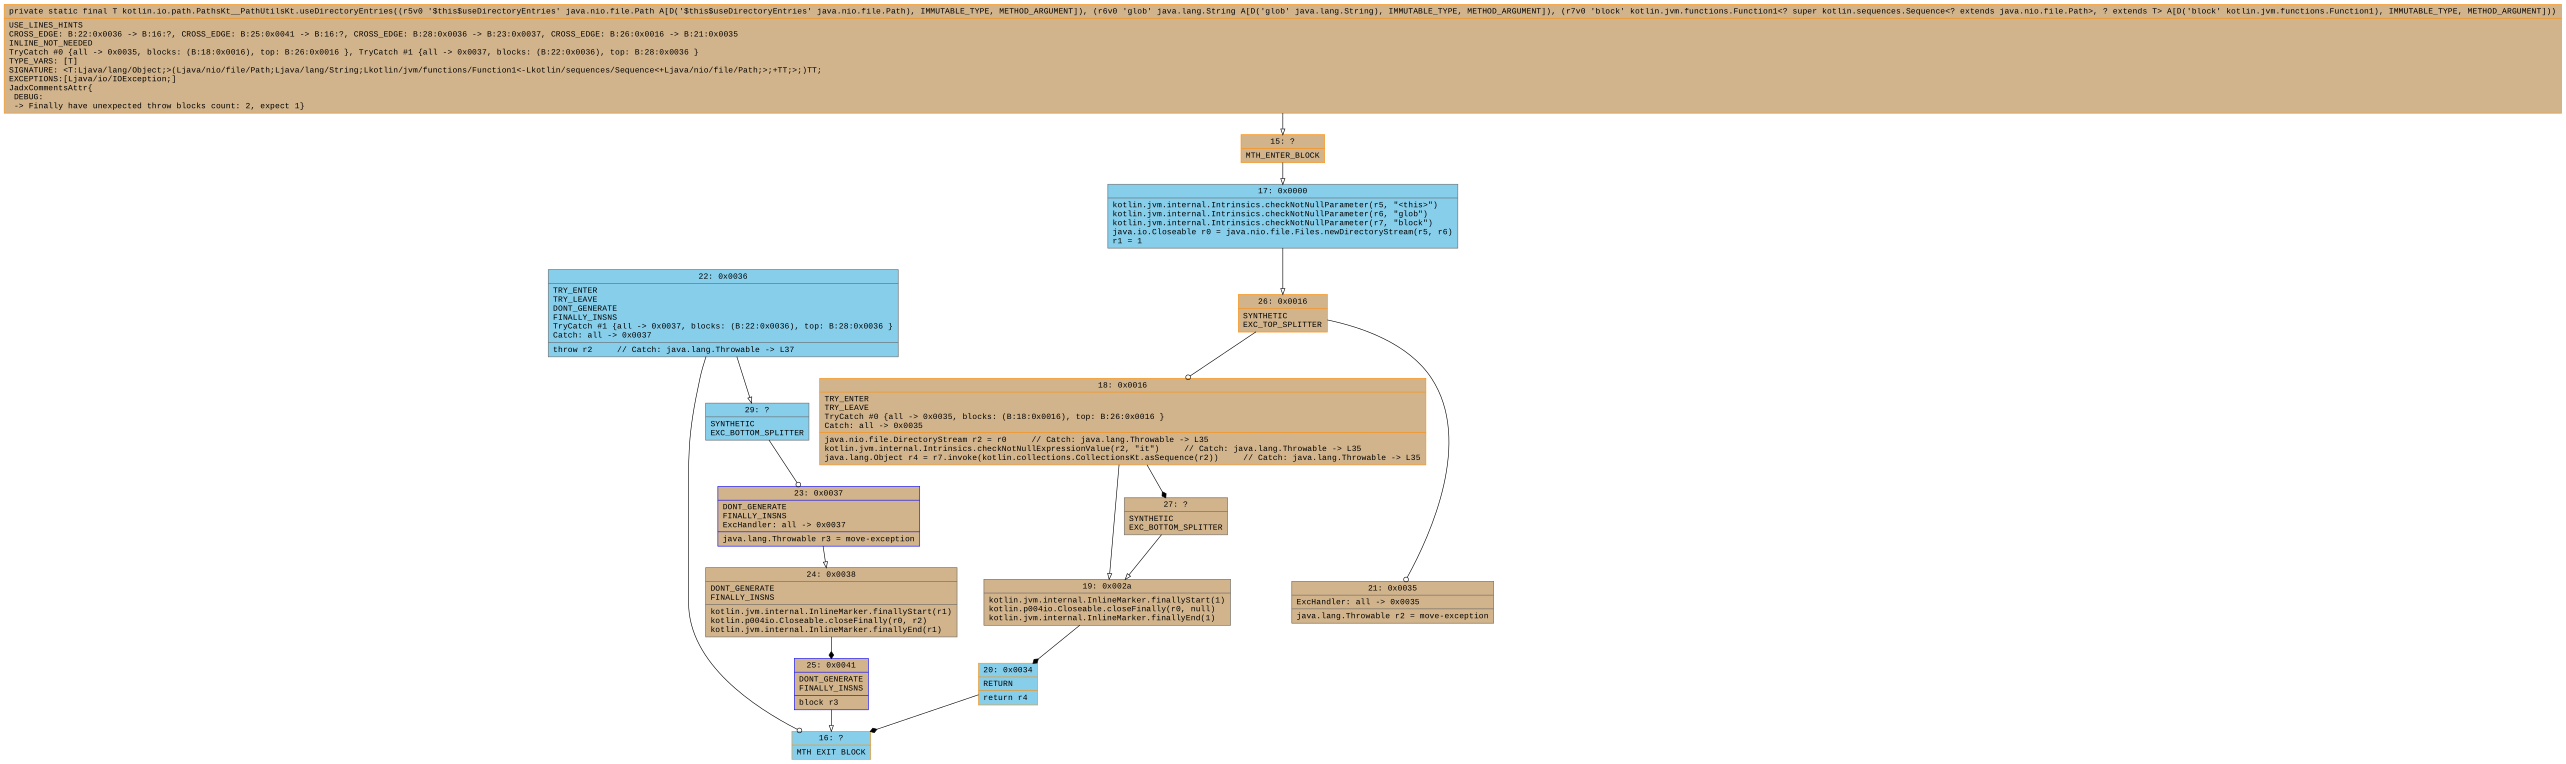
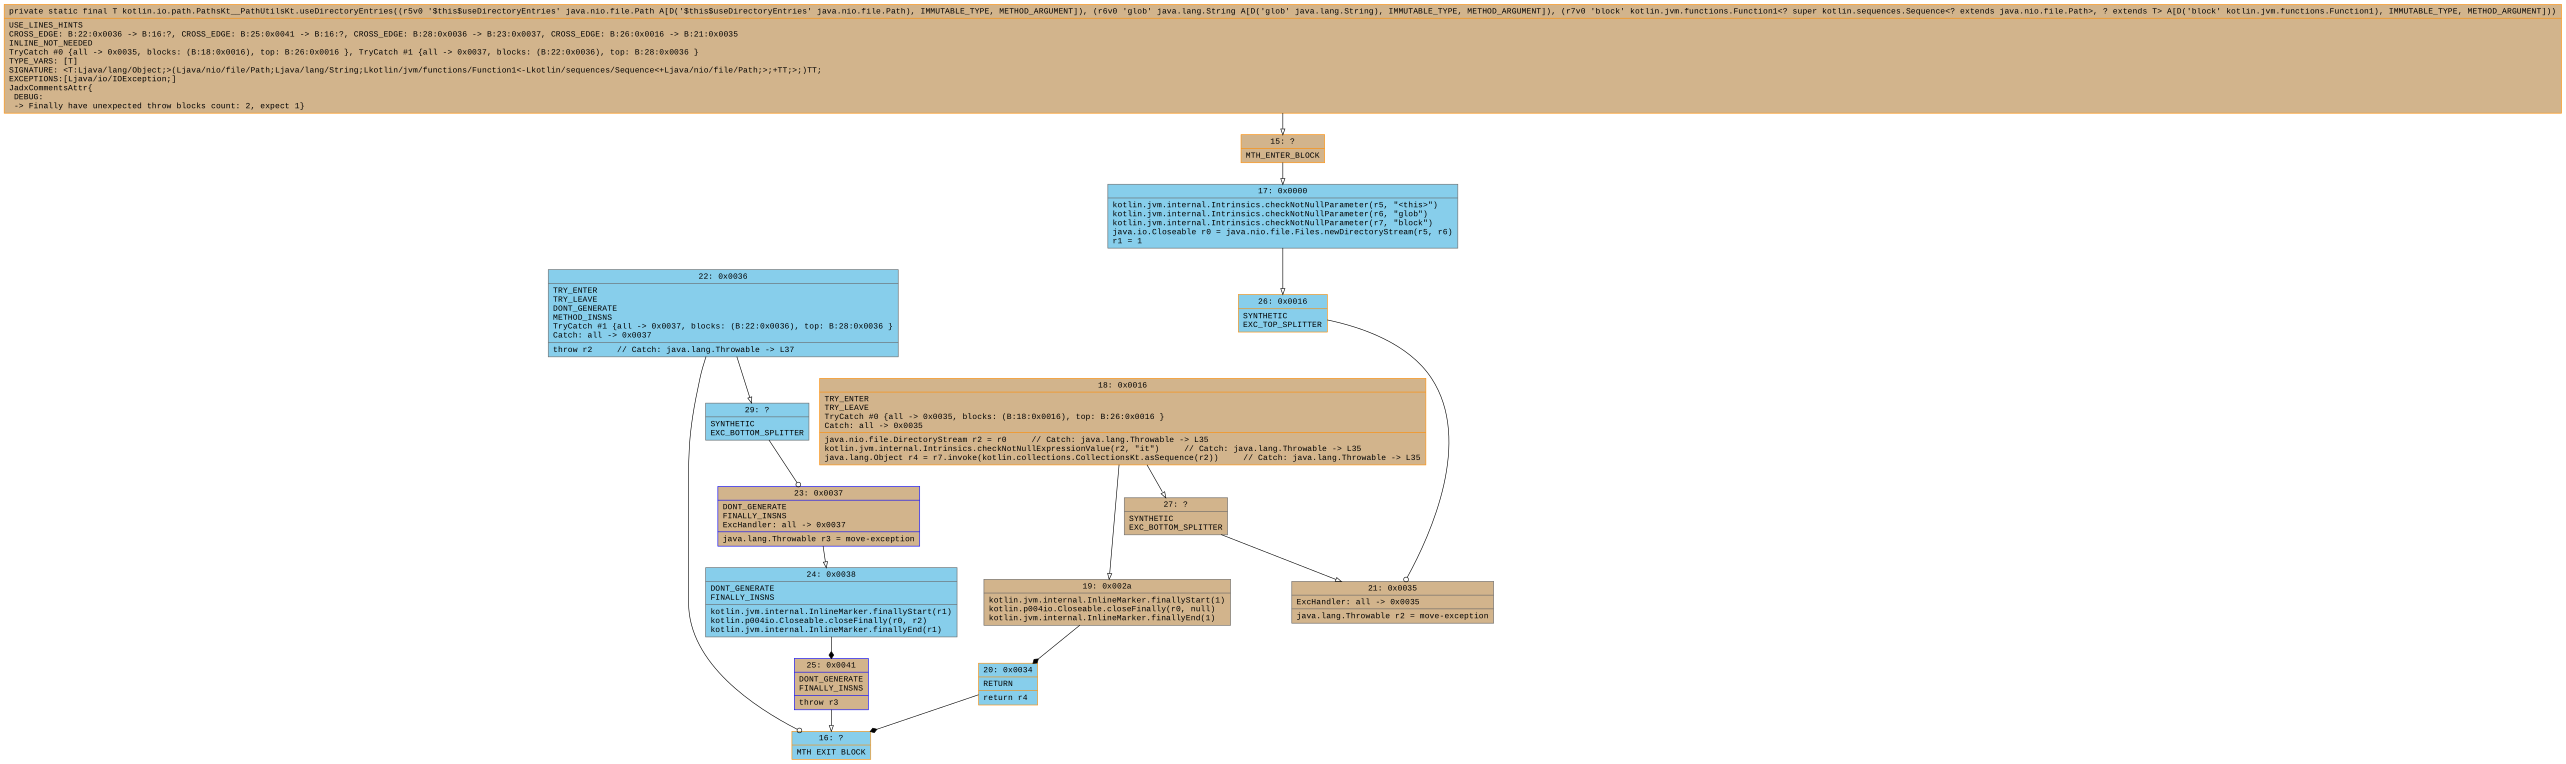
(1283, 313) -> (1283, 313)
(585, 317) -> (583, 317)
(1223, 354) -> none
(1155, 478) -> (1155, 478)
(1145, 555) -> (1279, 557)
(831, 602) -> (831, 602)
(819, 702) -> (819, 702)
